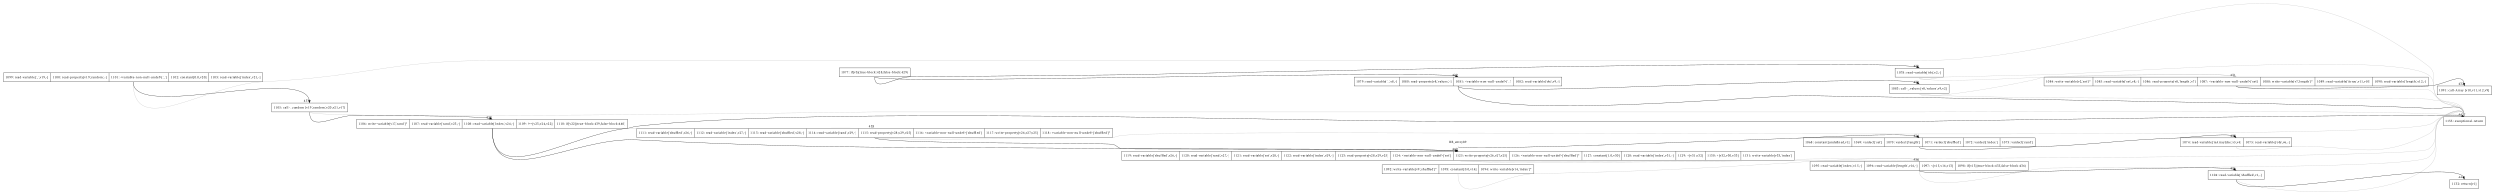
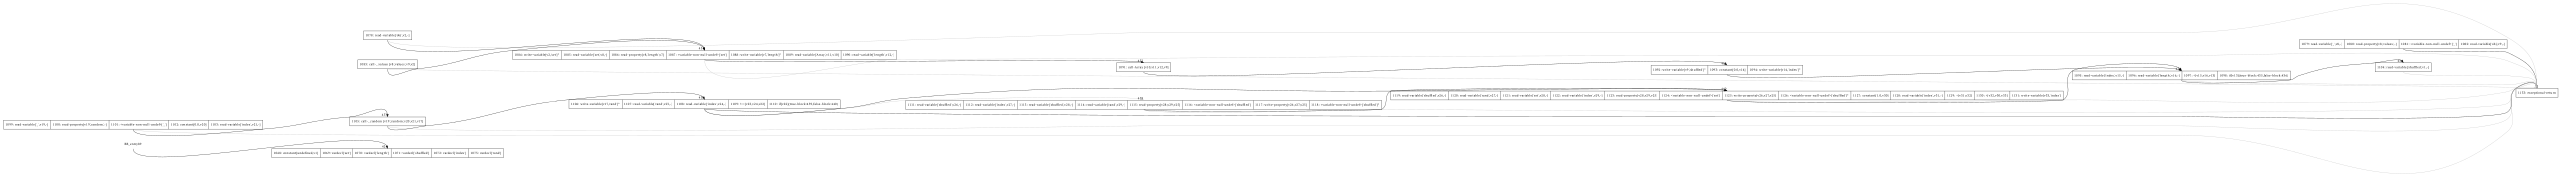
none -> (1434, 69)
(875, 72) -> none
(2037, 77) -> (545, 45)
(2036, 79) -> (519, 50)
(1687, 85) -> none
(2236, 142) -> none
(1687, 161) -> (2068, 92)
(1682, 169) -> (1953, 73)
(2464, 184) -> none
